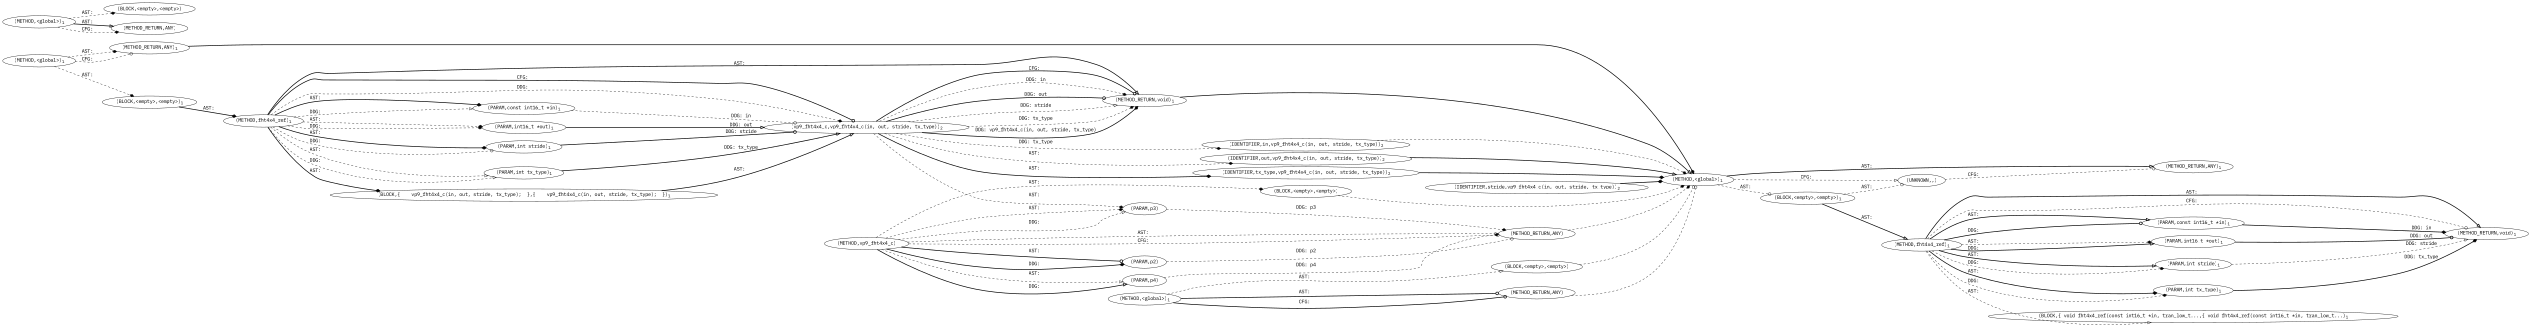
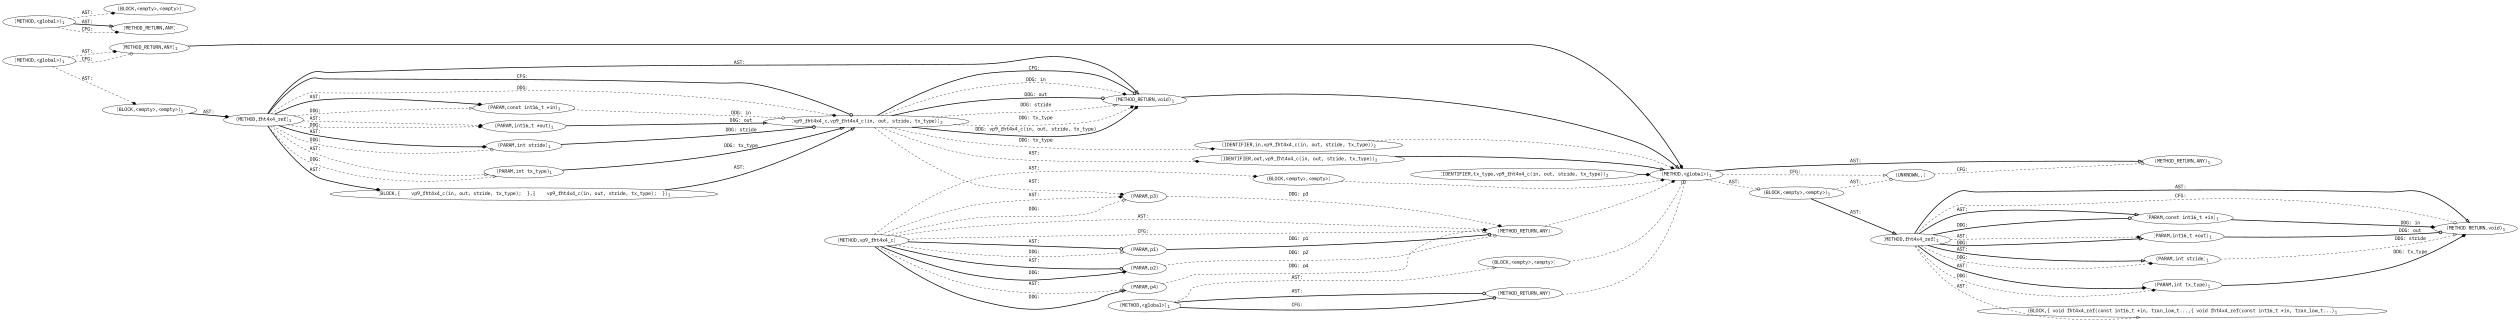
(1039, 176) -> none
(1537, 188) -> none
none -> (1145, 250)
